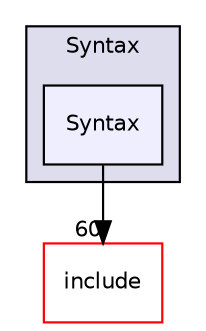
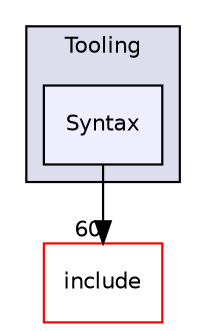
(103, 47) -> (103, 47)
